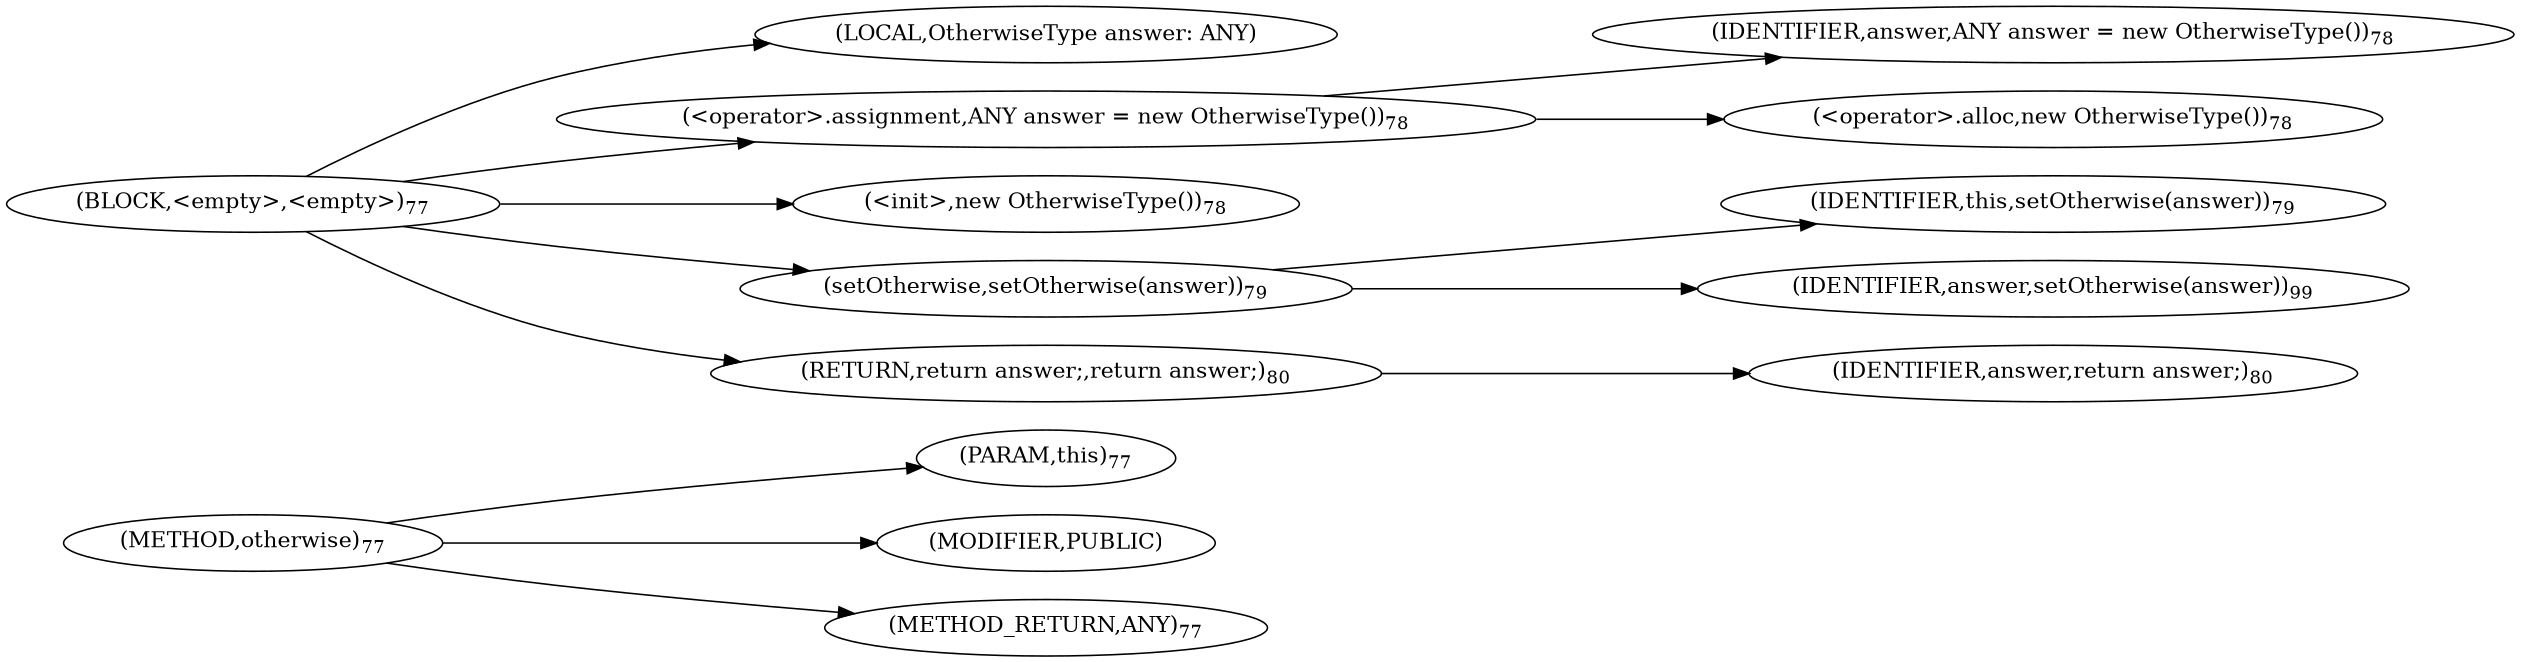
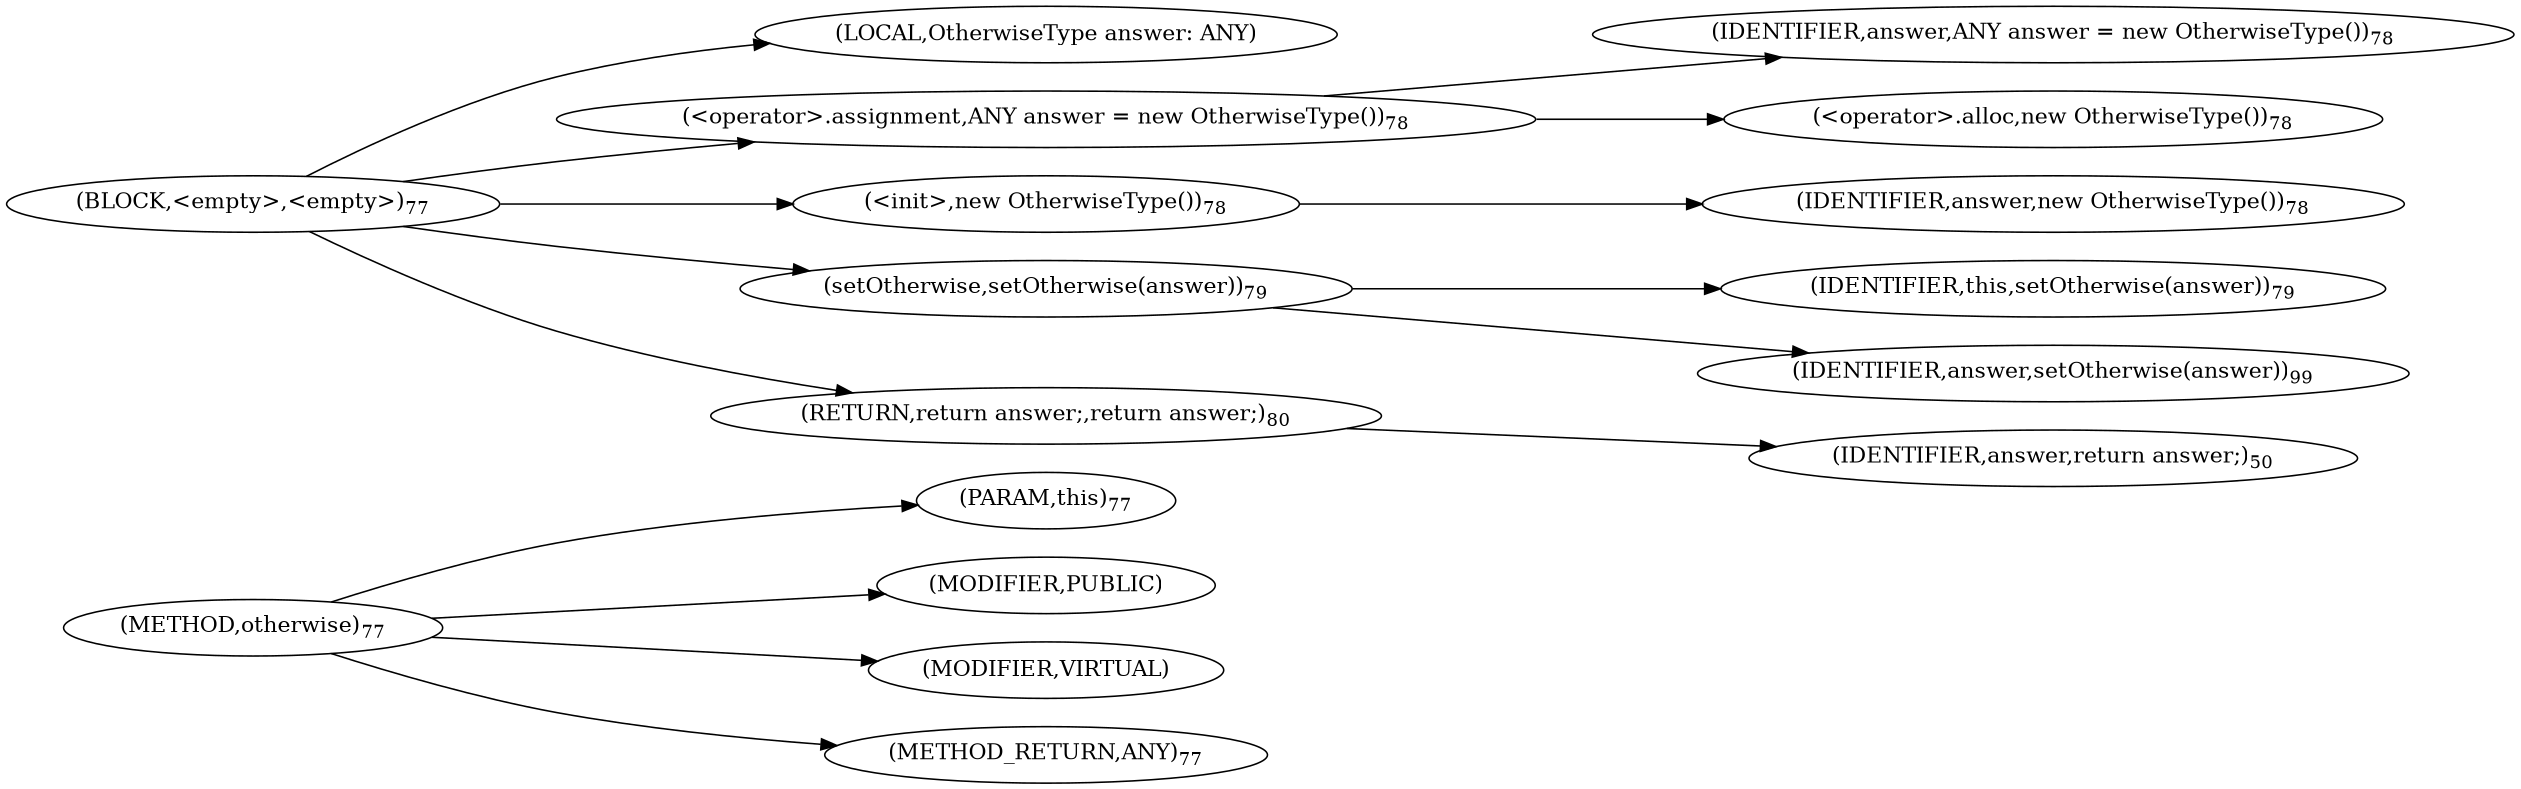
none -> (2053, 204)
(2262, 371) -> (2262, 456)
none -> (1046, 670)
